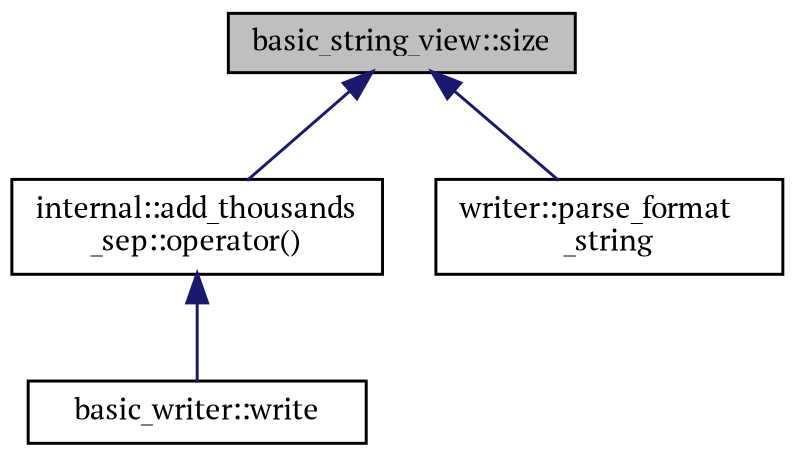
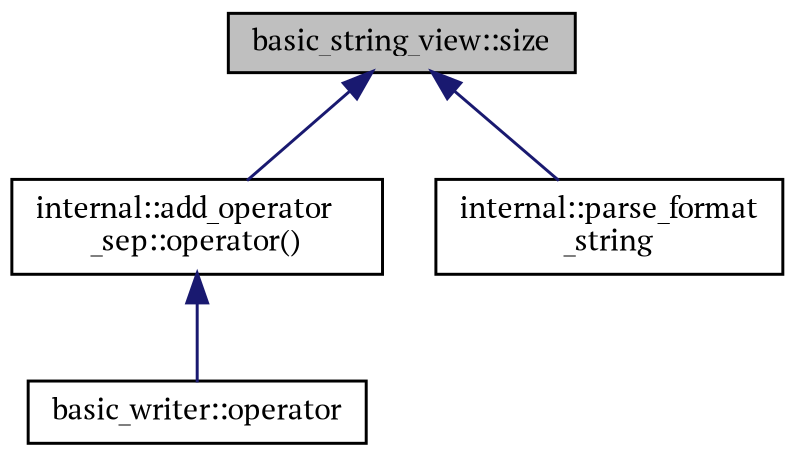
(197, 227) -> (197, 227)
(609, 227) -> (609, 227)
(197, 412) -> (197, 412)
